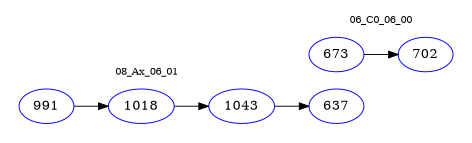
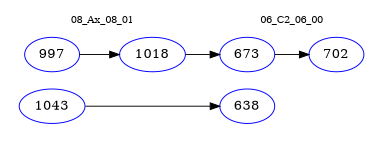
(381, 21) -> (292, 21)
(147, 72) -> (102, 21)
(47, 106) -> (52, 55)
(187, 106) -> (199, 55)
(336, 106) -> (247, 106)
